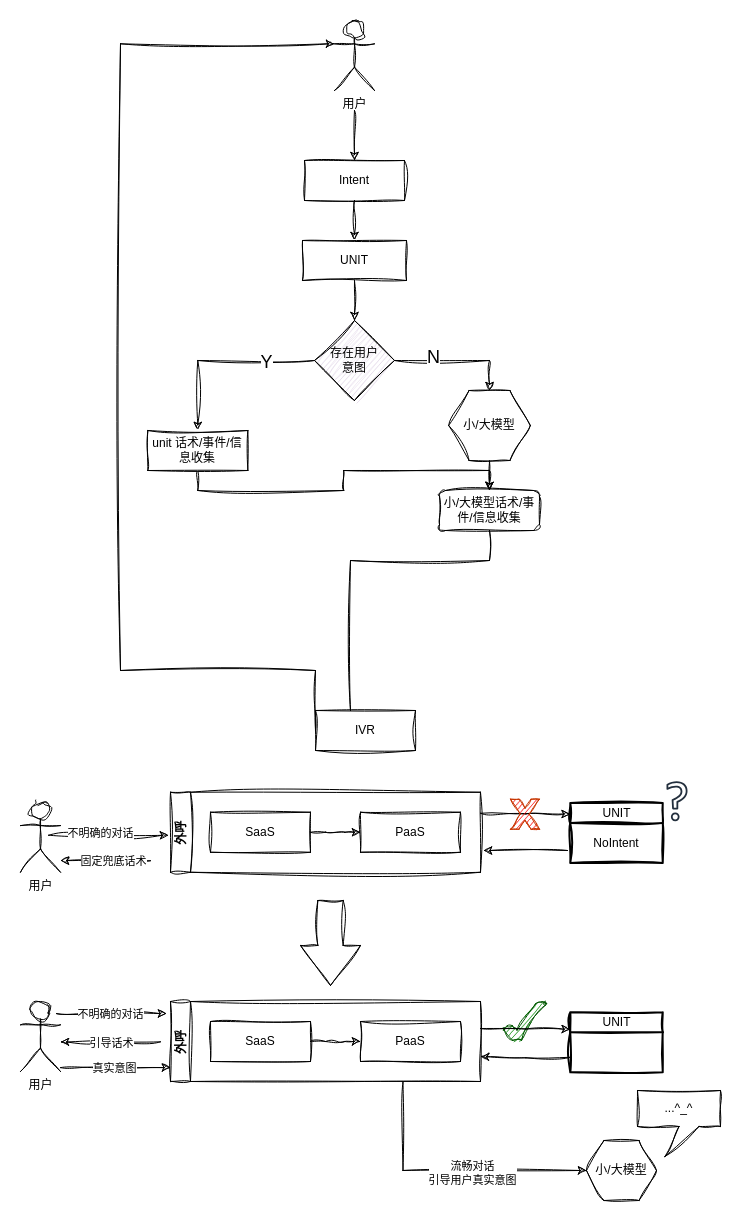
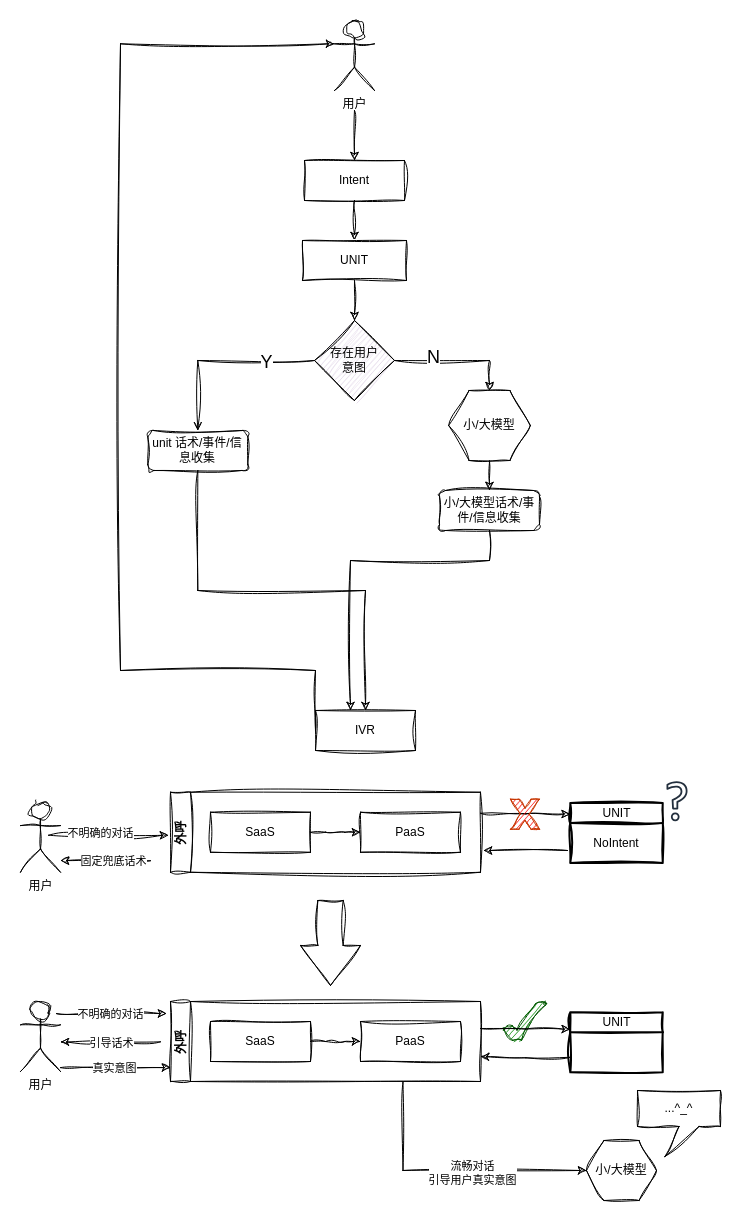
(198, 420) -> (198, 422)
(198, 451) -> (198, 451)
(344, 491) -> (279, 591)
(351, 703) -> (351, 702)
